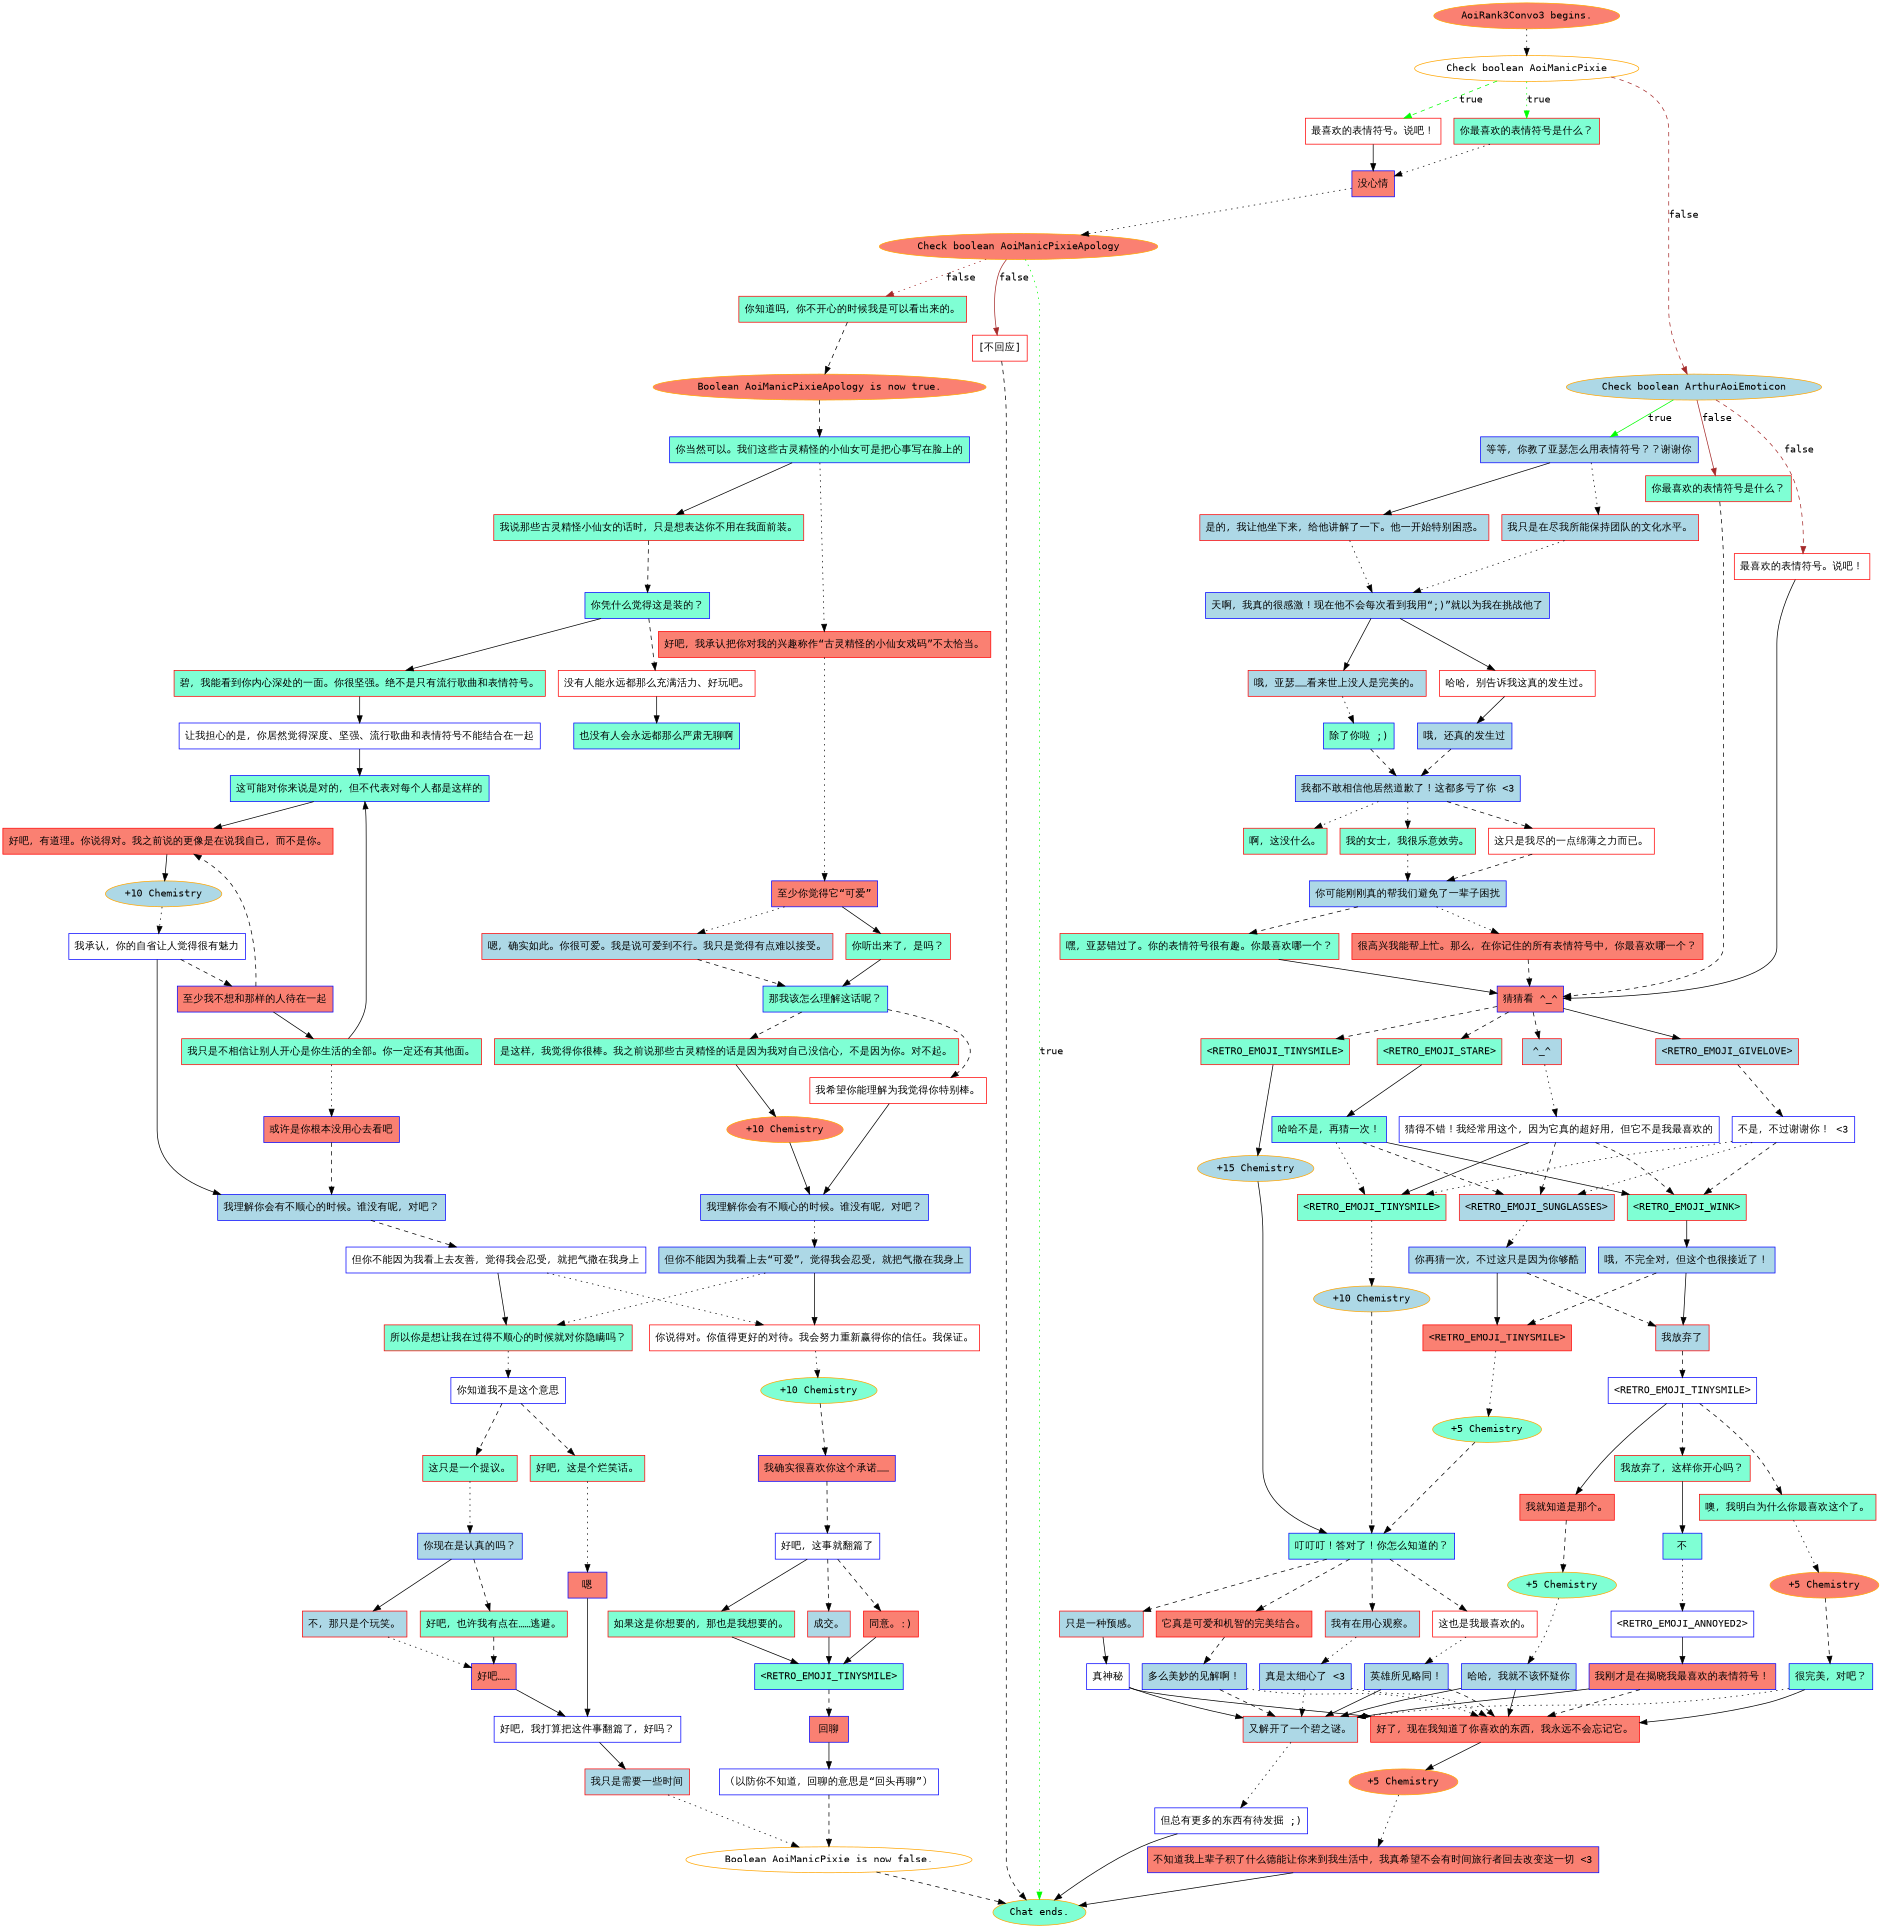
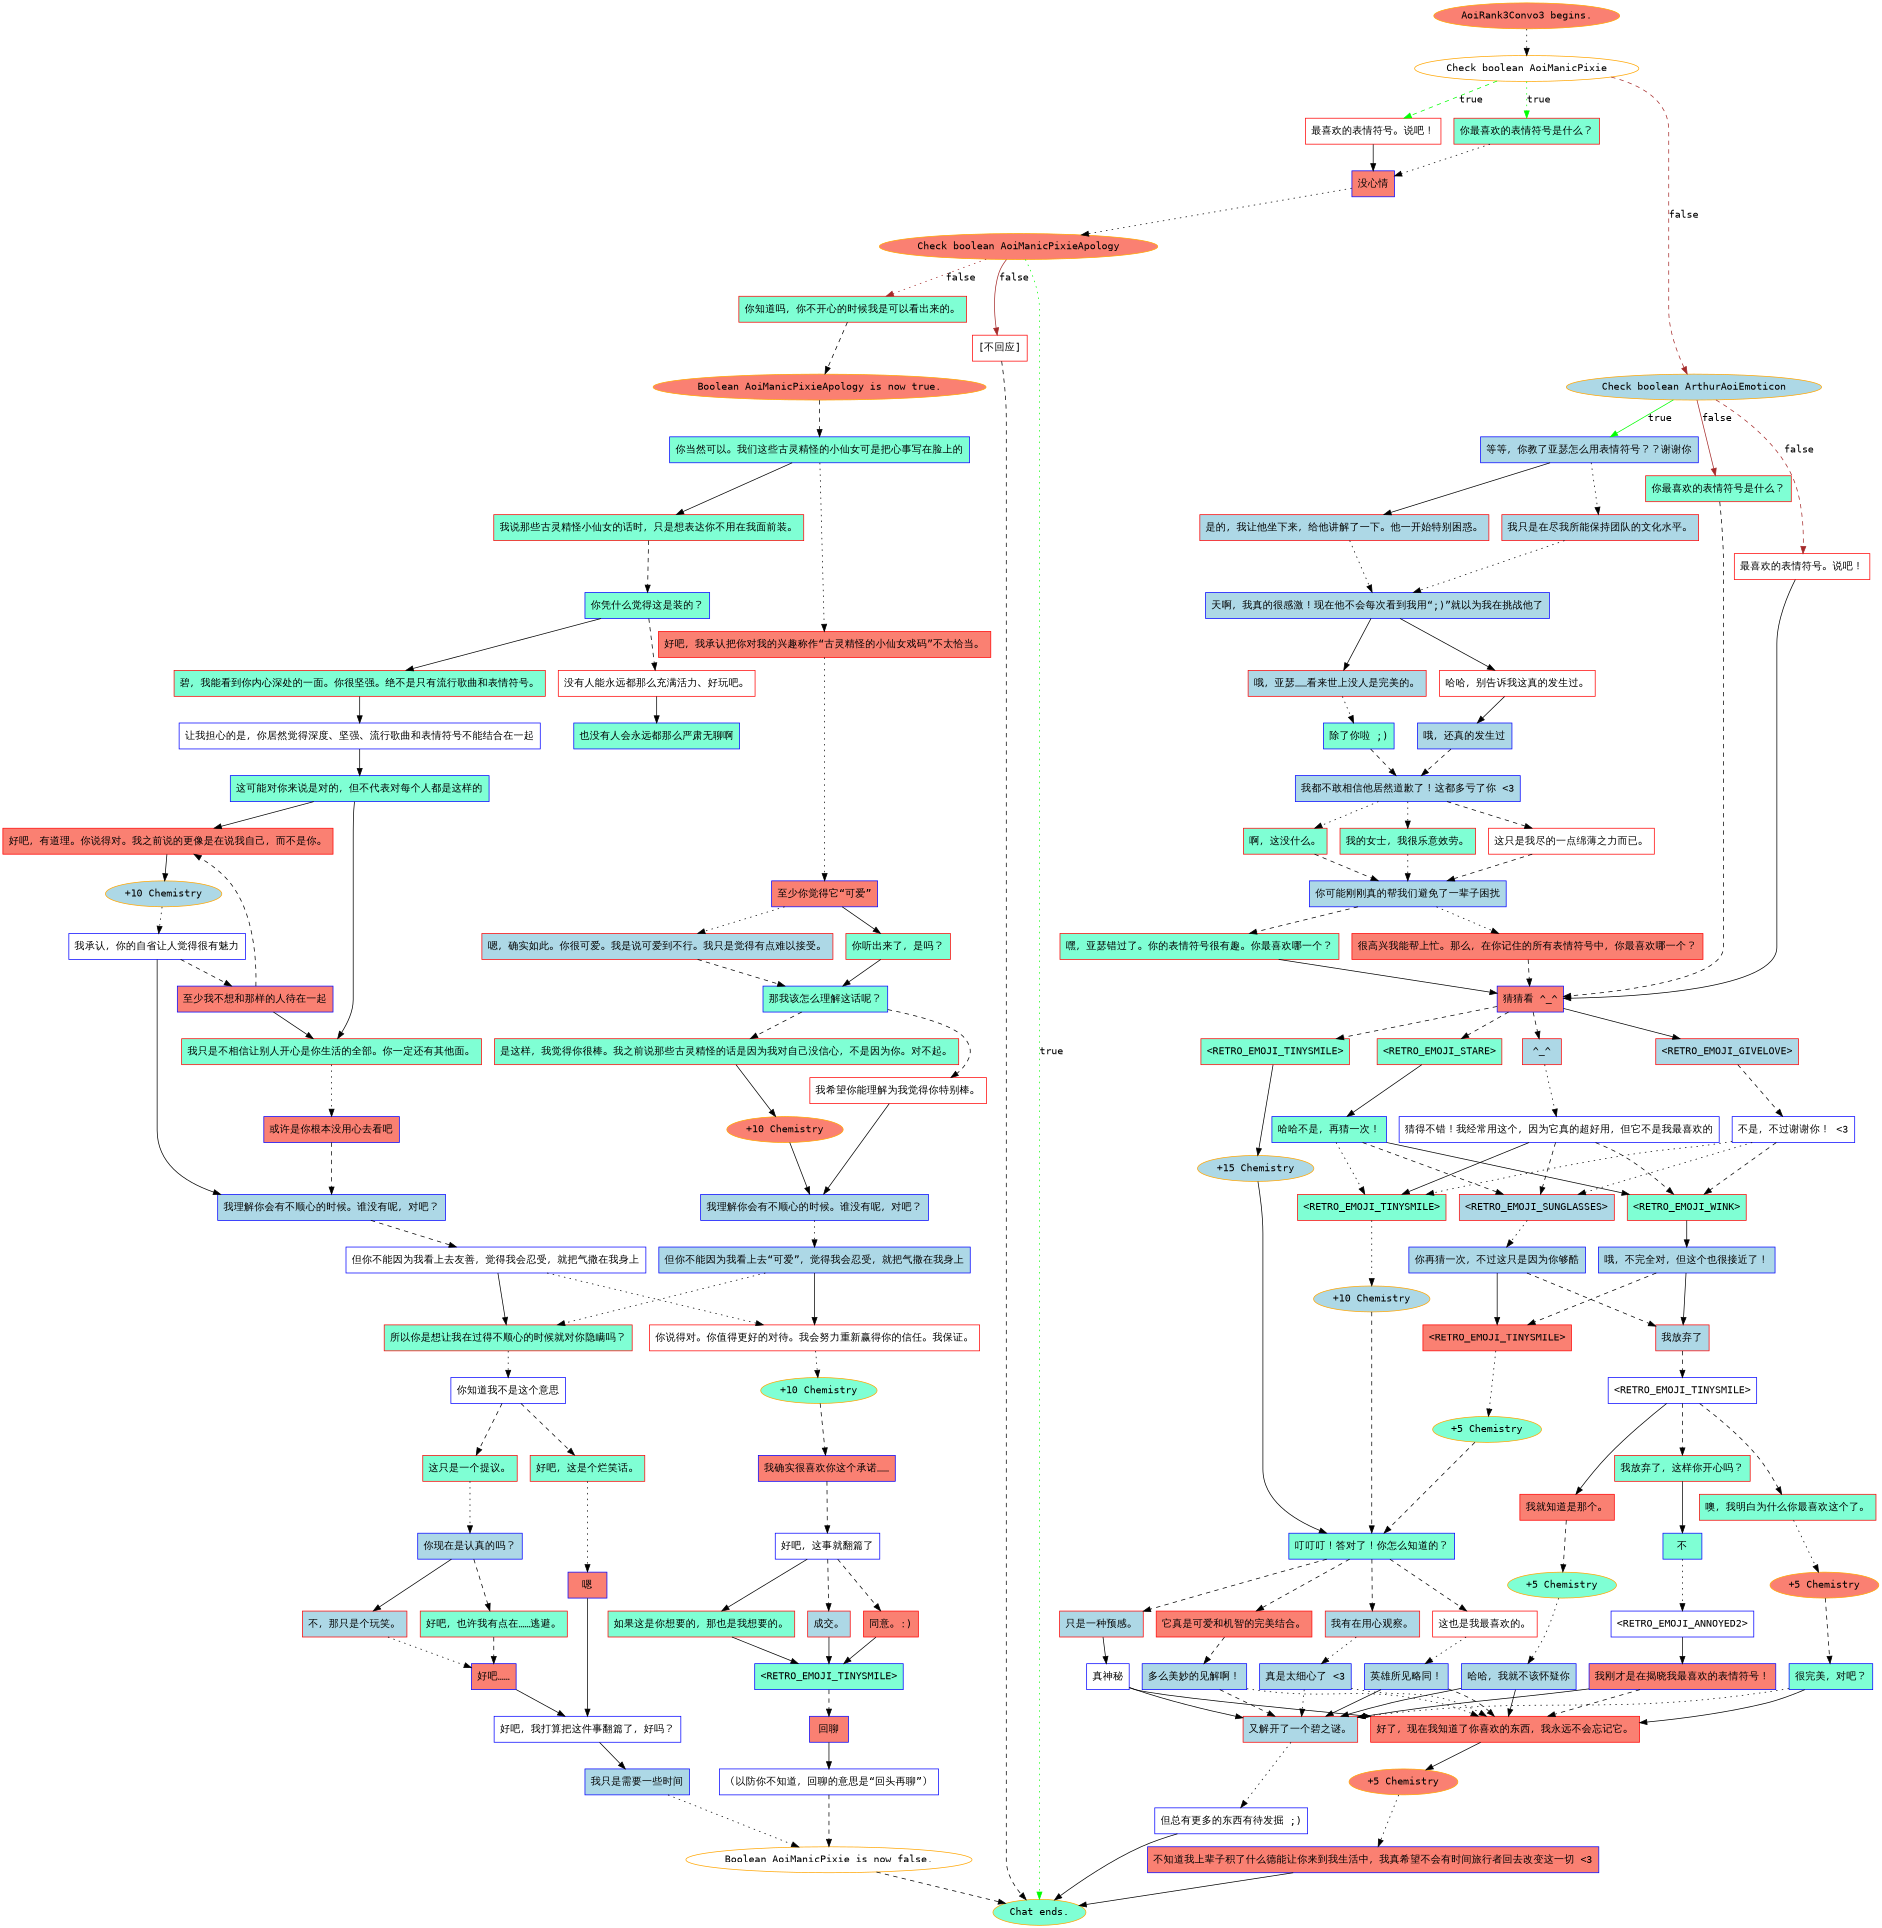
none -> (1343, 866)
(366, 926) -> (353, 918)
(637, 1782) -> (637, 1782)
